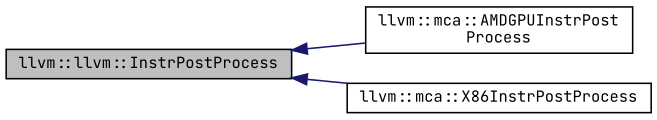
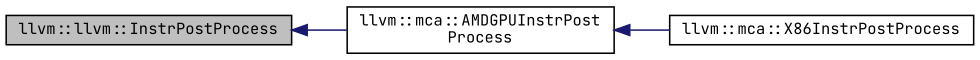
(327, 81) -> (650, 30)
